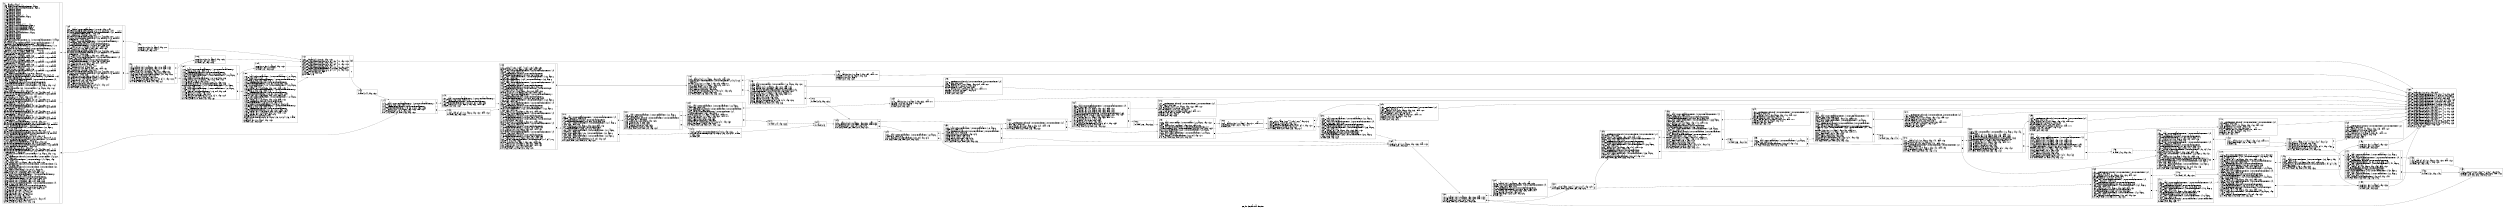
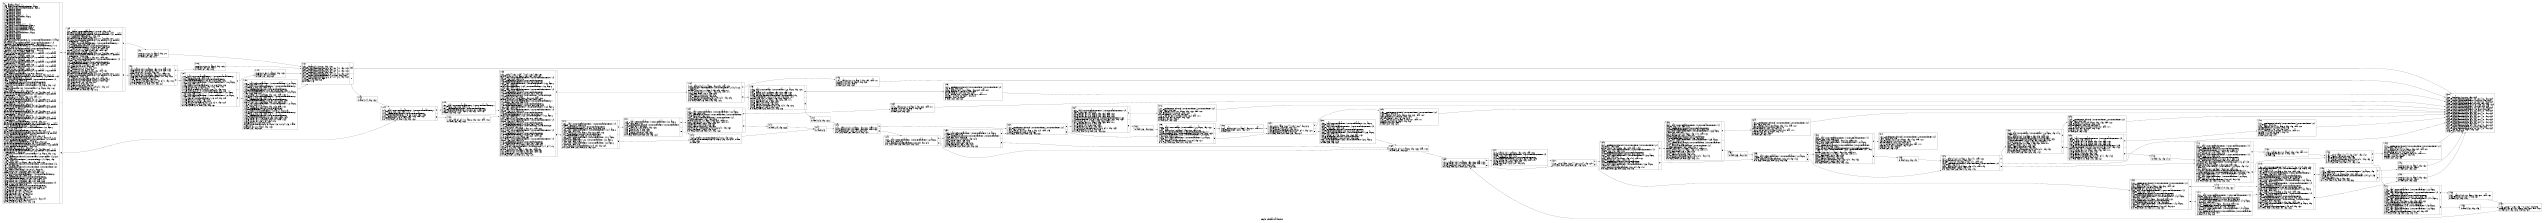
(2184, 112) -> (2220, 139)
